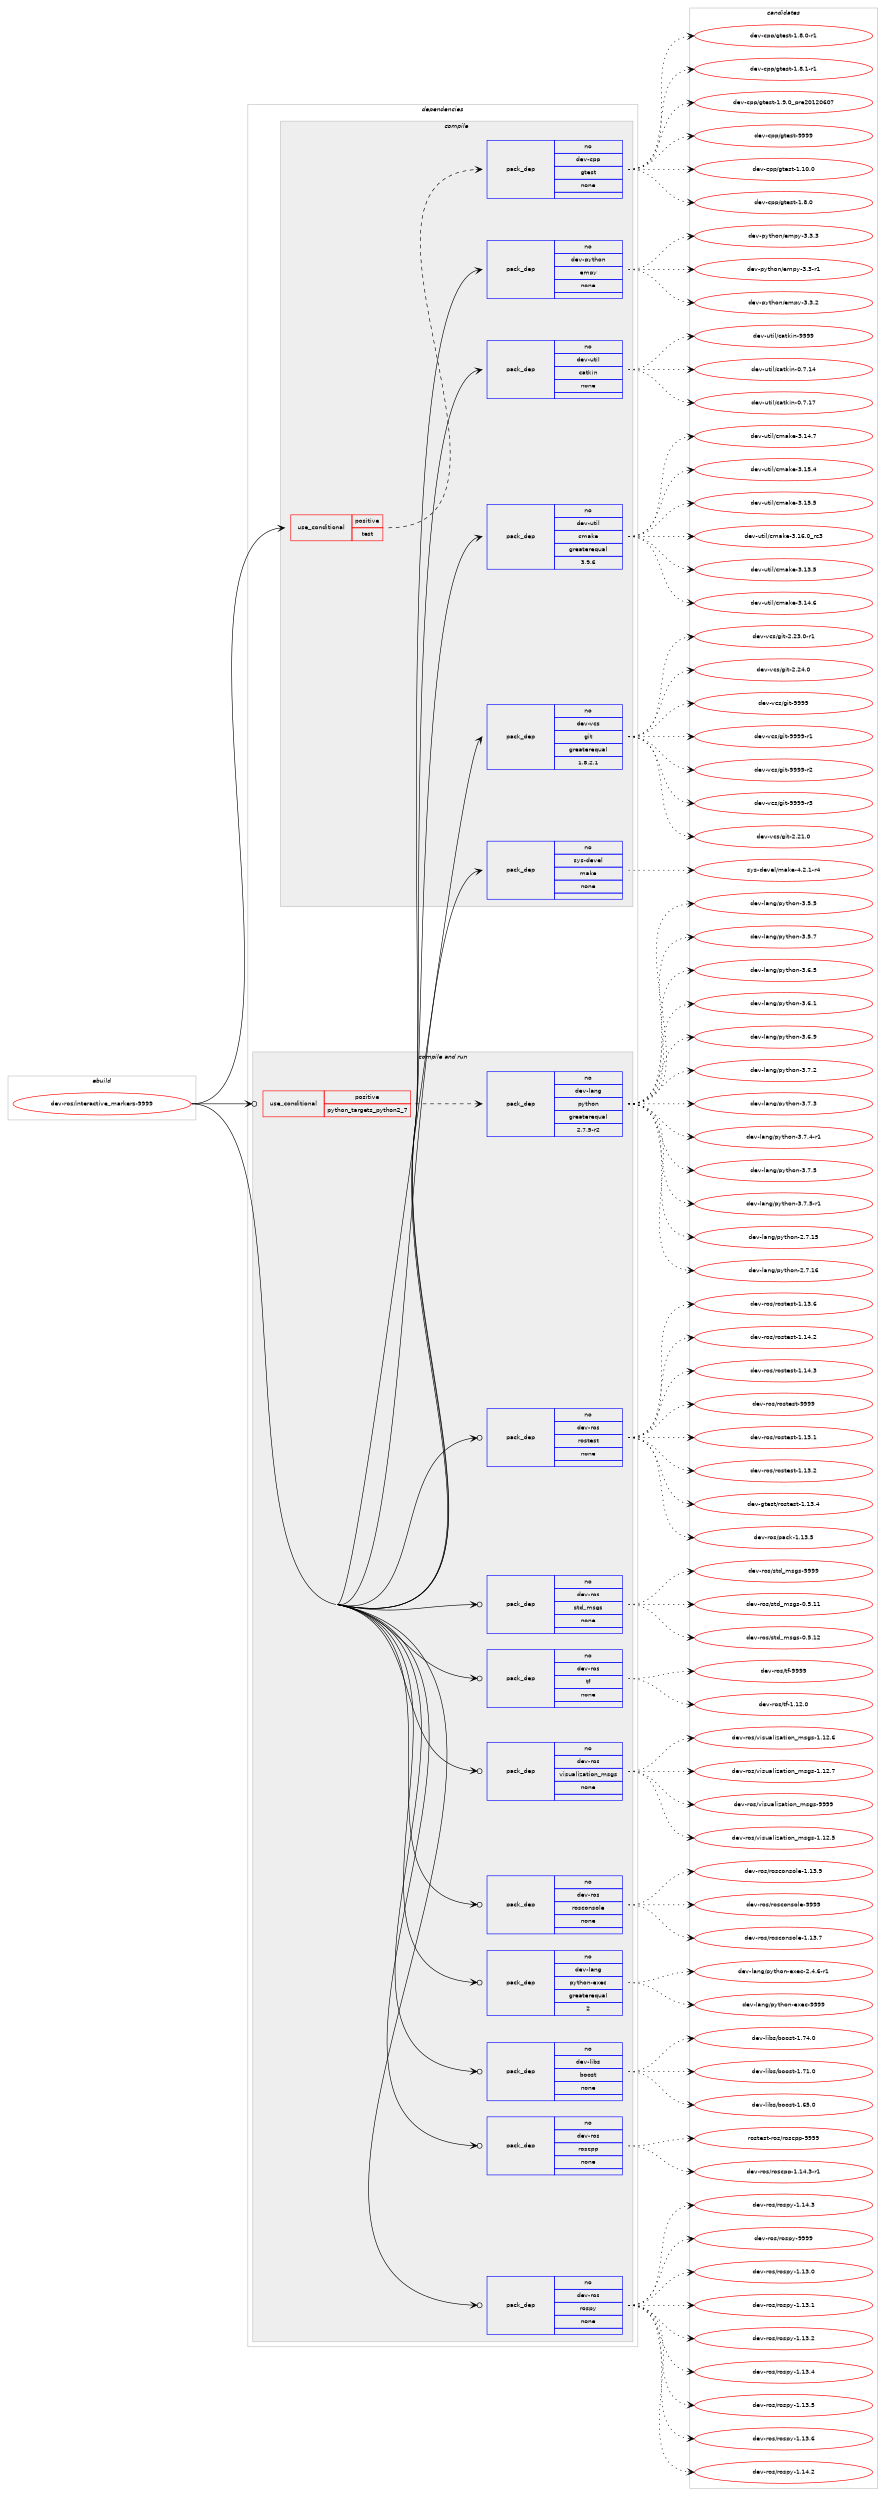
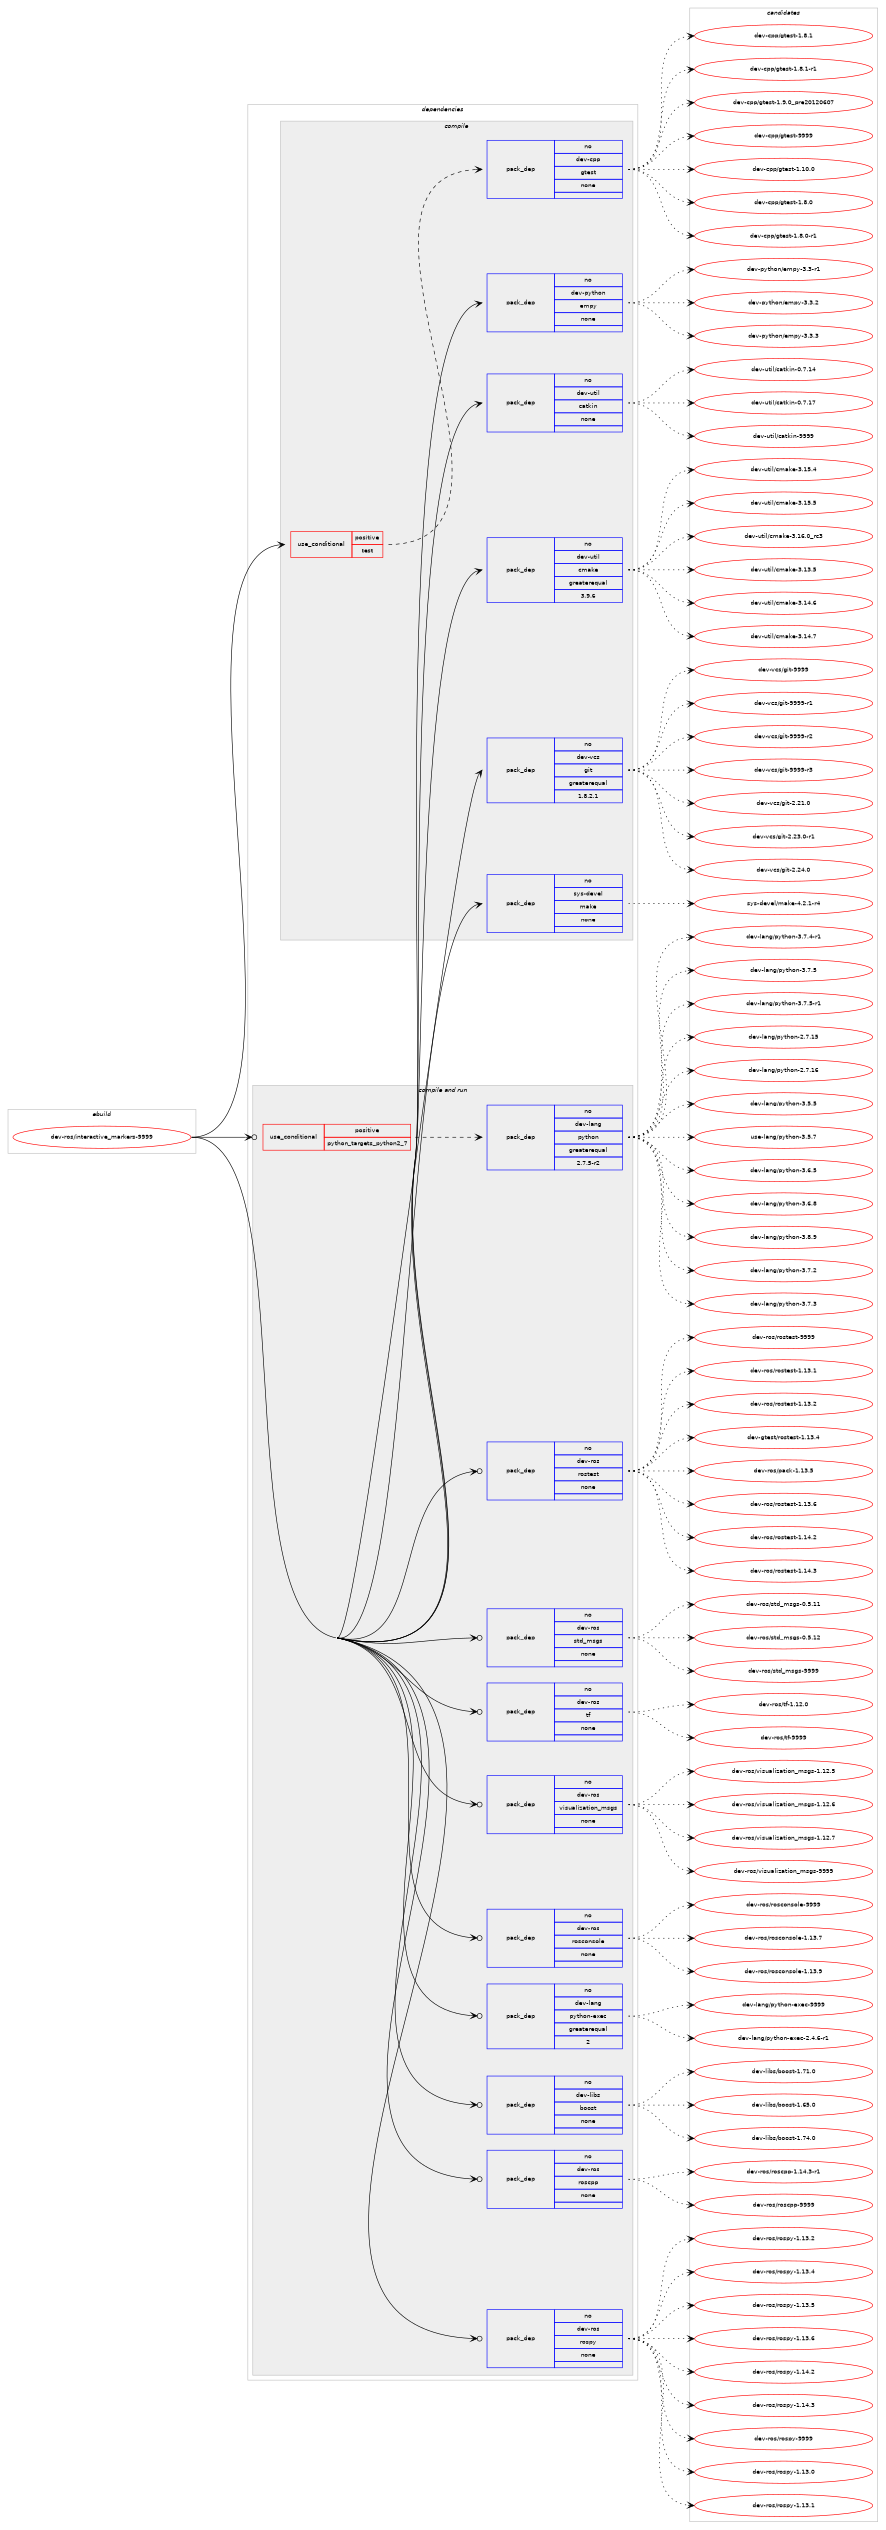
none -> (784, 36)
(784, 937) -> (784, 1137)
(784, 1004) -> (784, 1204)
(784, 1037) -> (784, 1237)
(784, 2138) -> (784, 2205)
